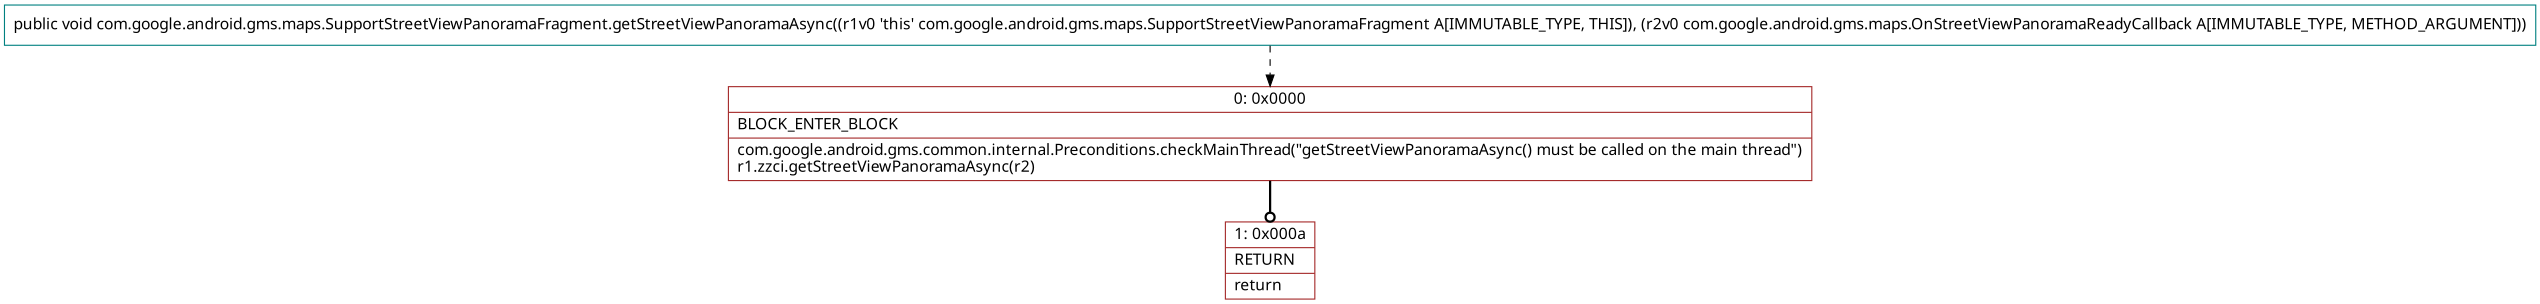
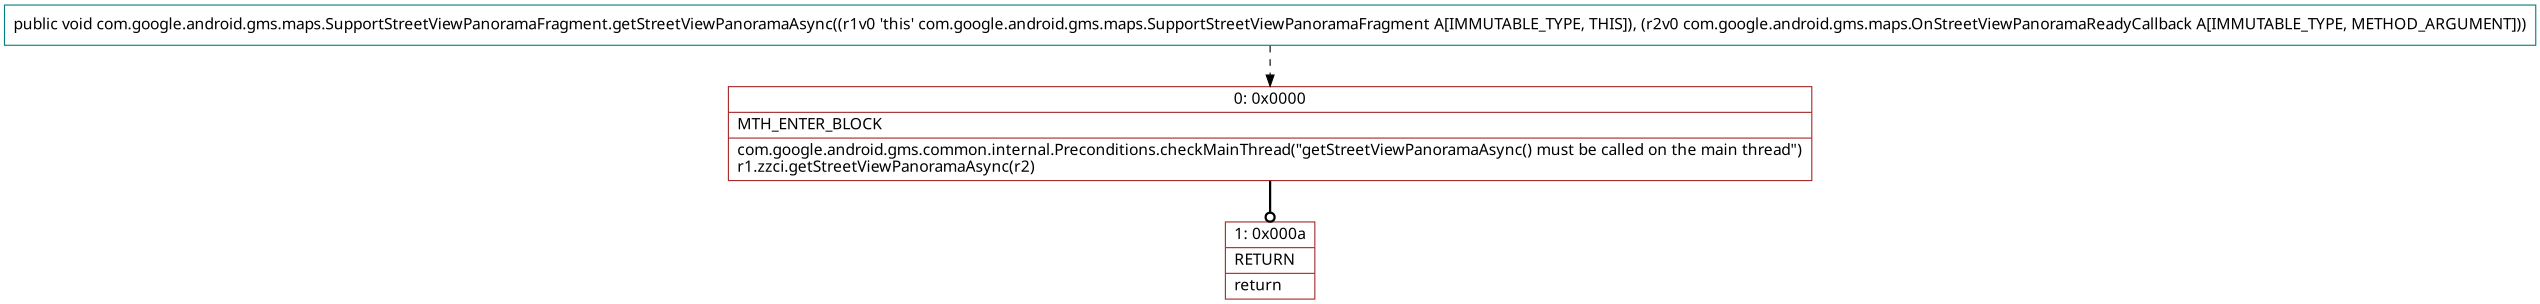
(818, 125) -> (810, 125)
